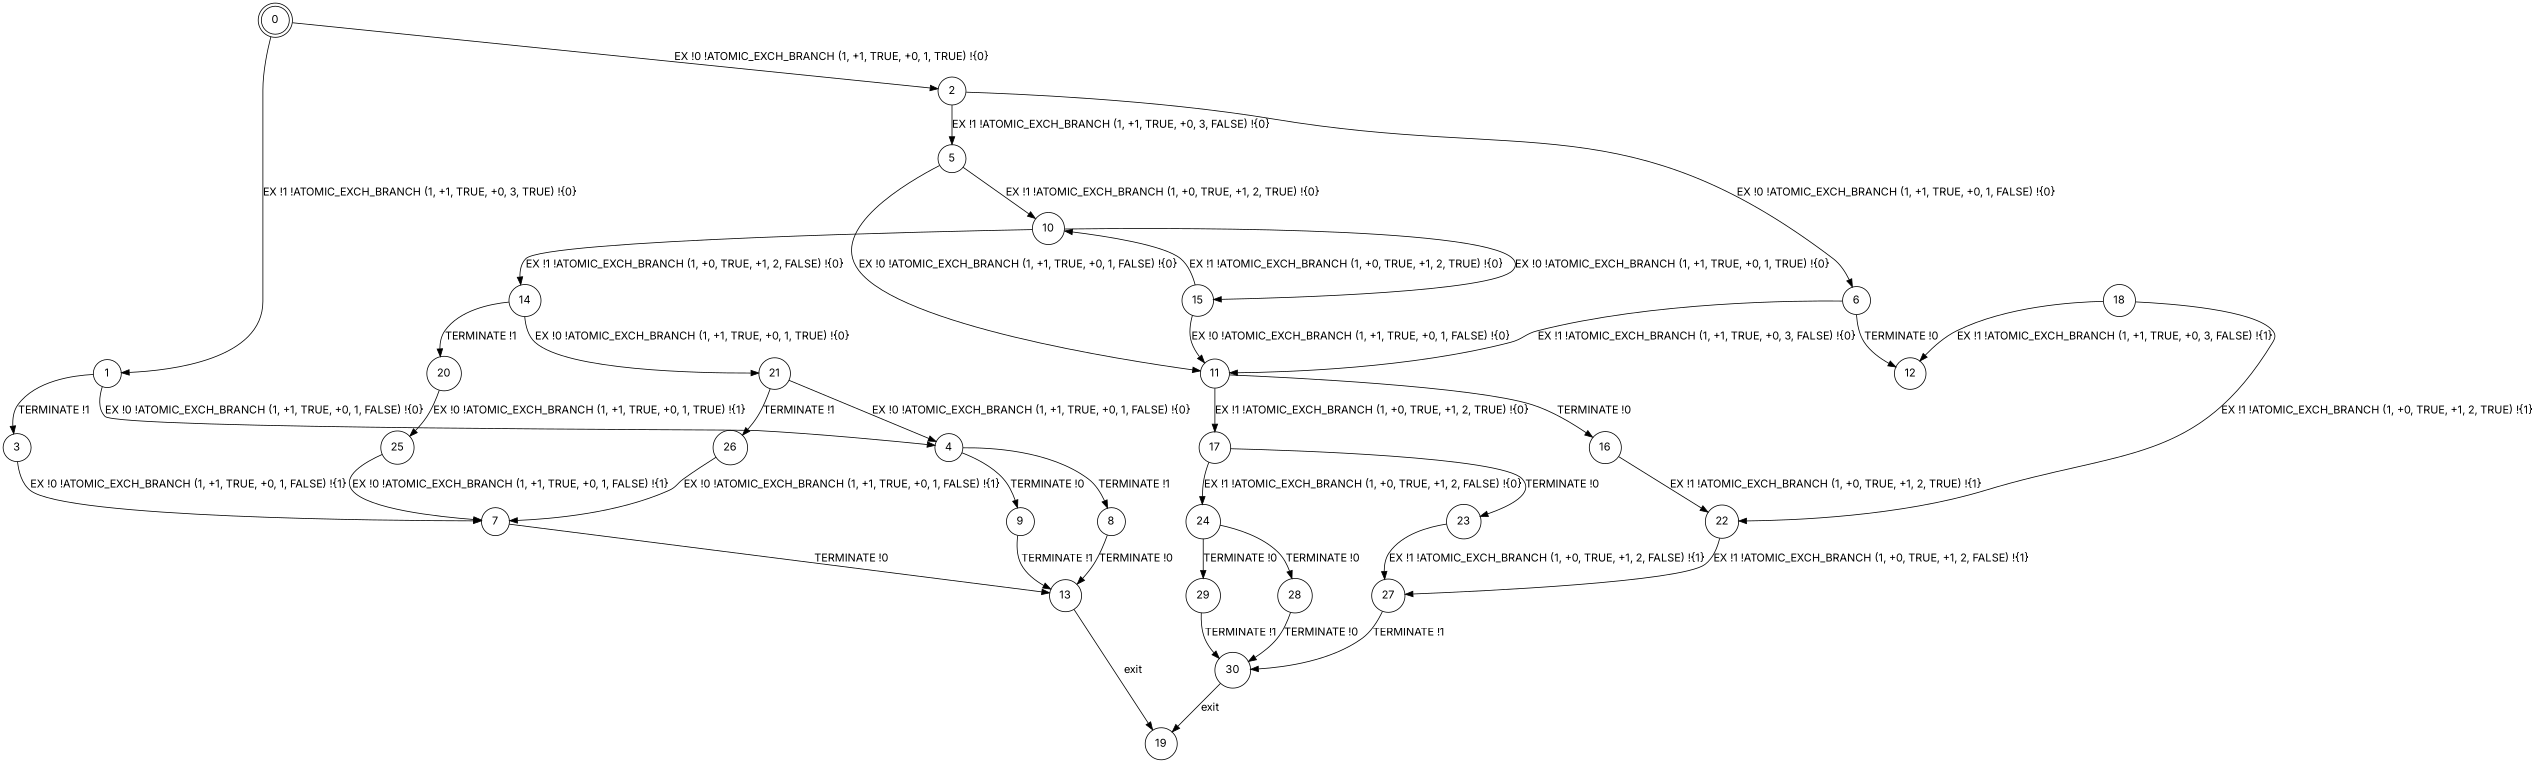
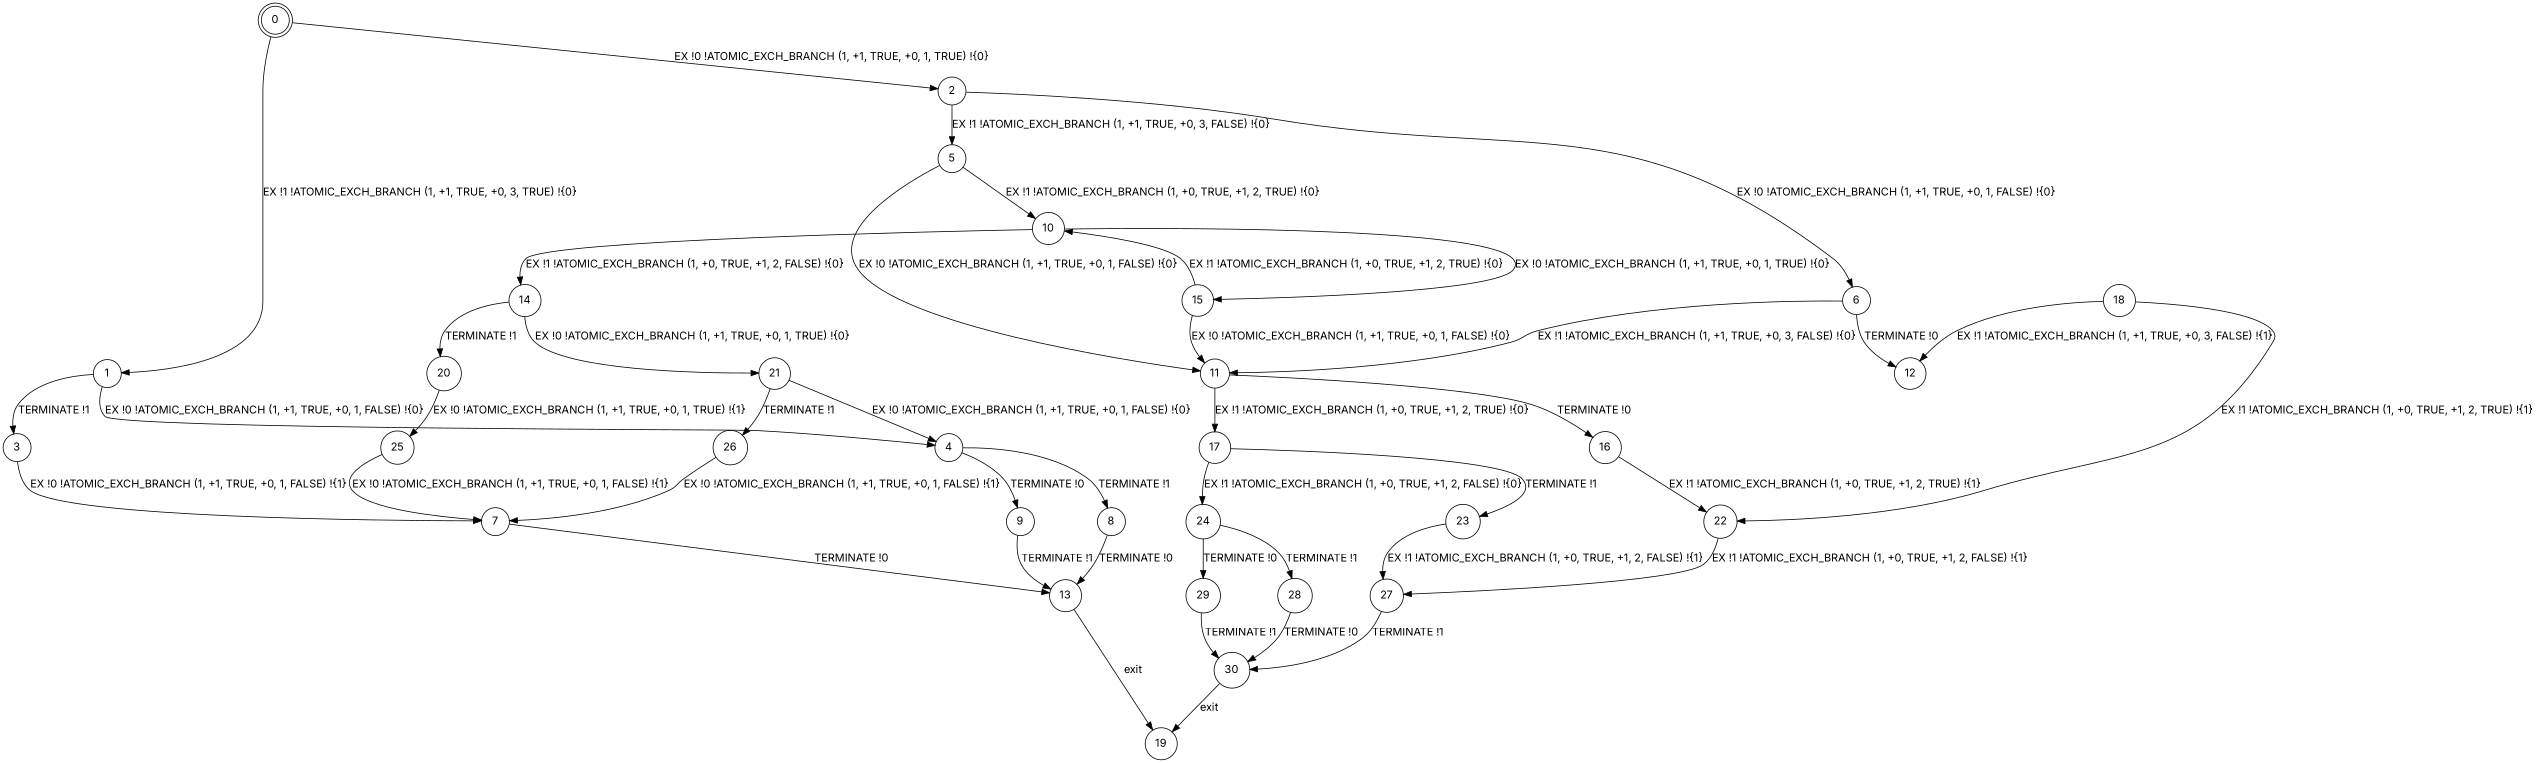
(1563, 485) -> (1561, 485)
(1323, 559) -> (1322, 559)
